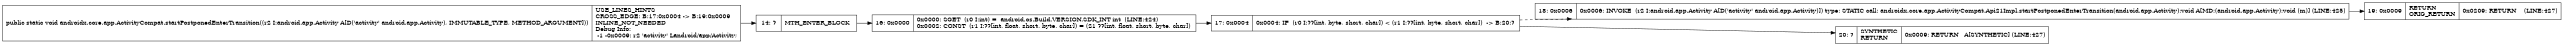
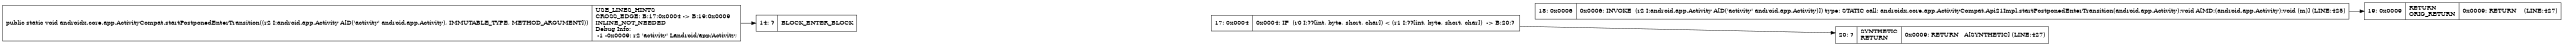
(2510, 11) -> (2510, 11)
(1543, 19) -> none
(817, 23) -> (817, 23)
(1034, 23) -> none
